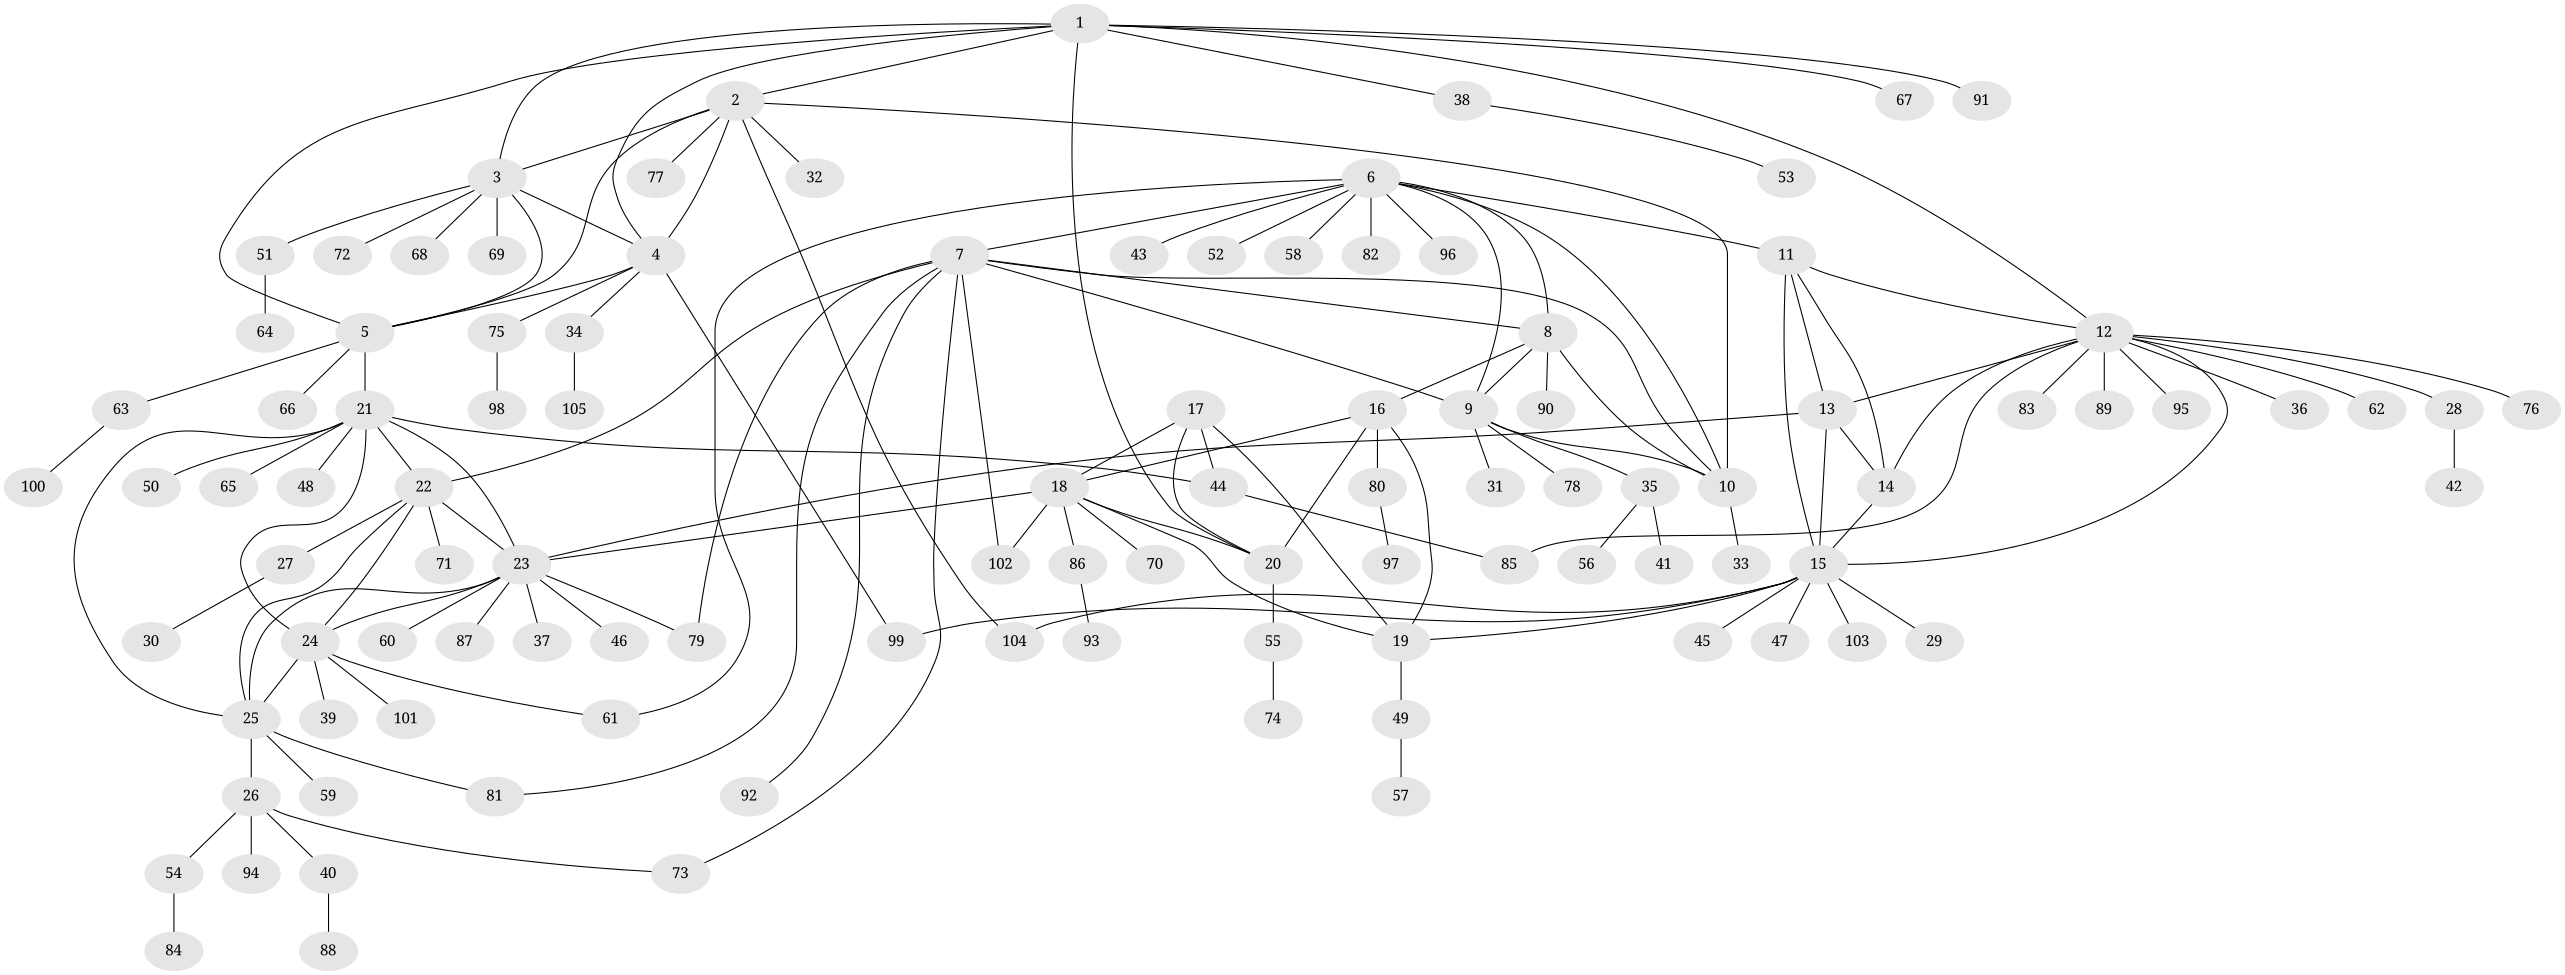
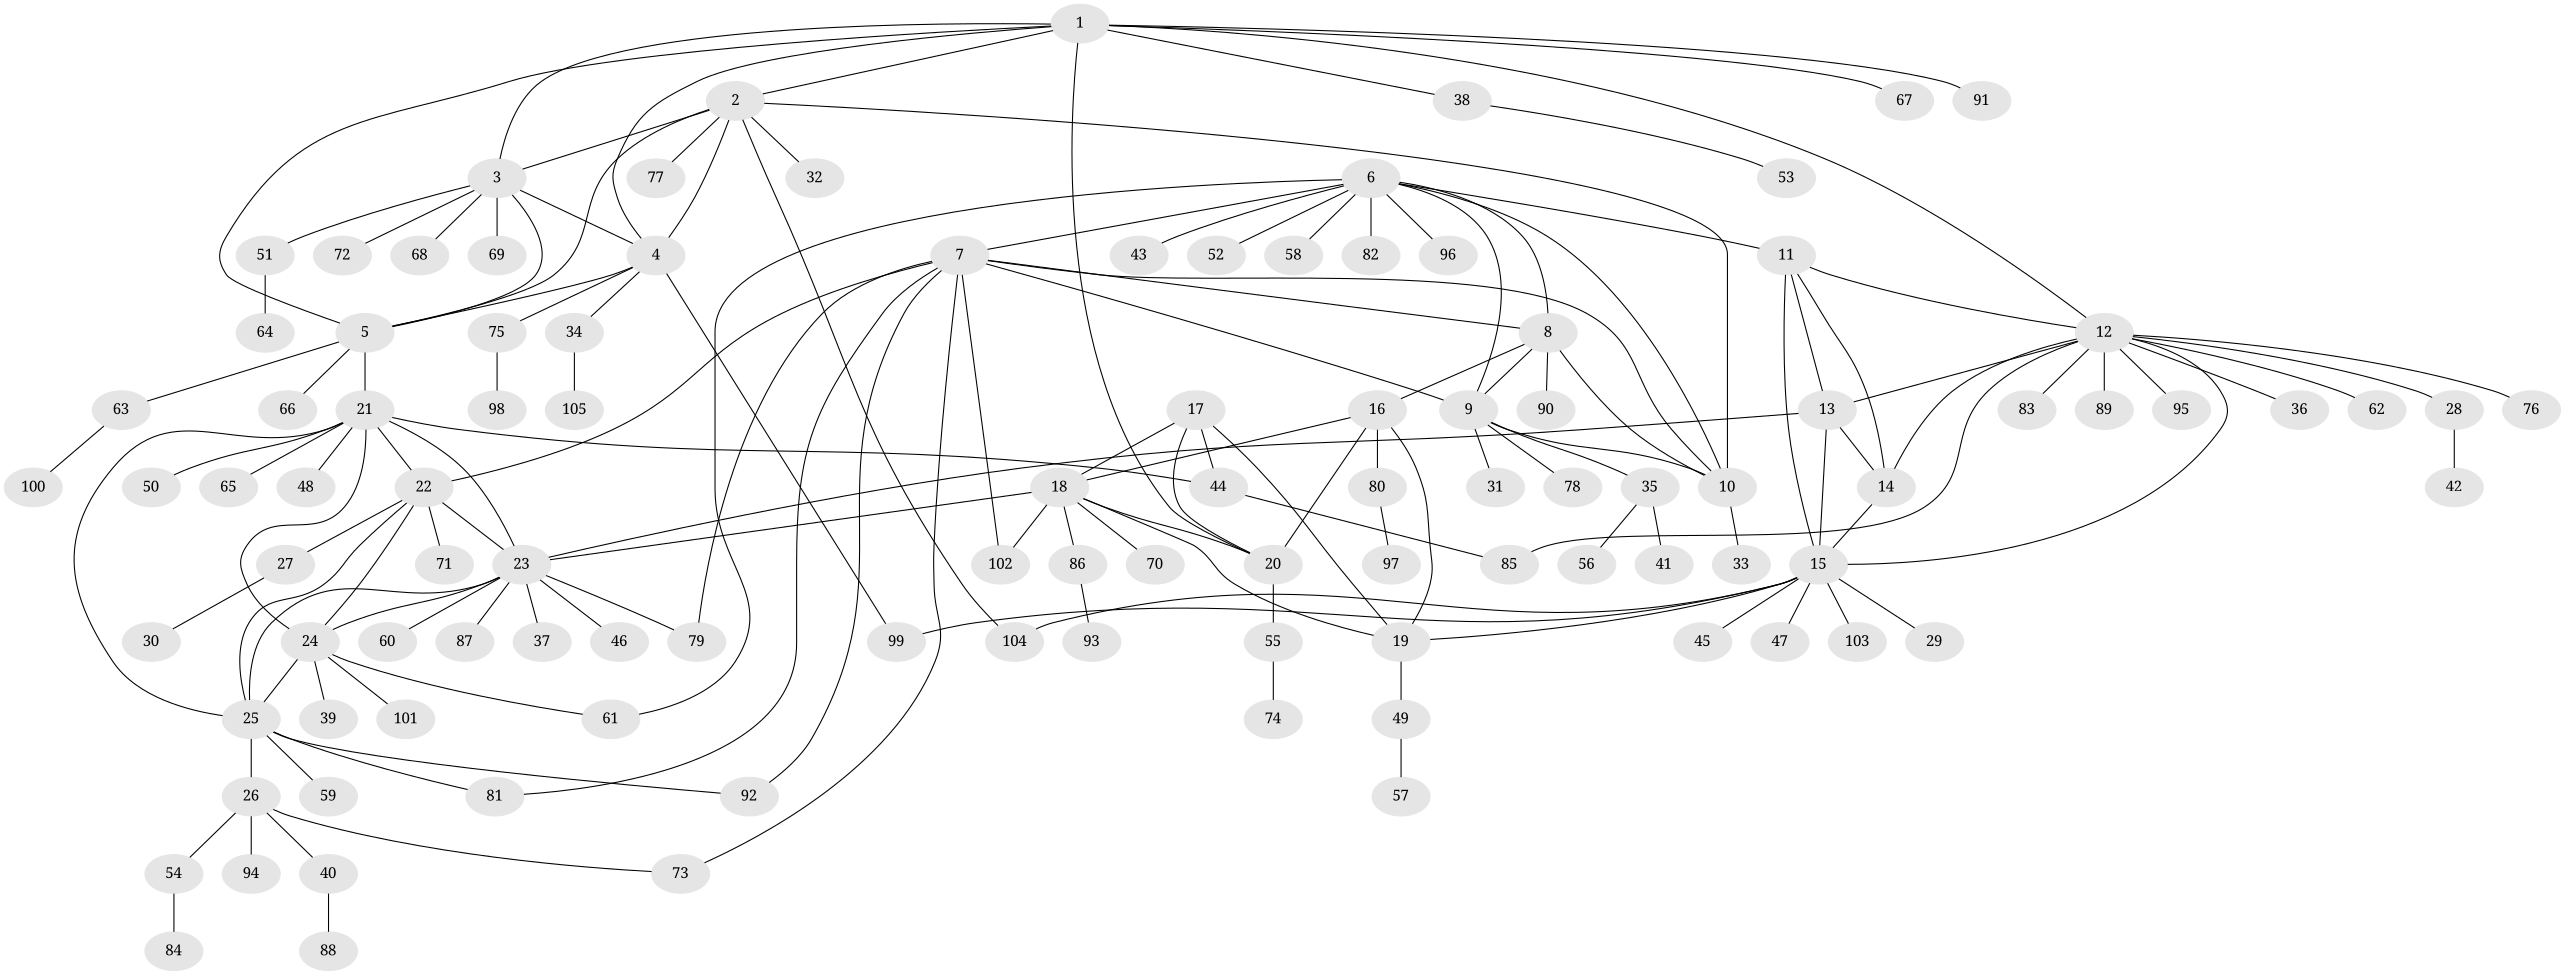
none -> (495, 771)
